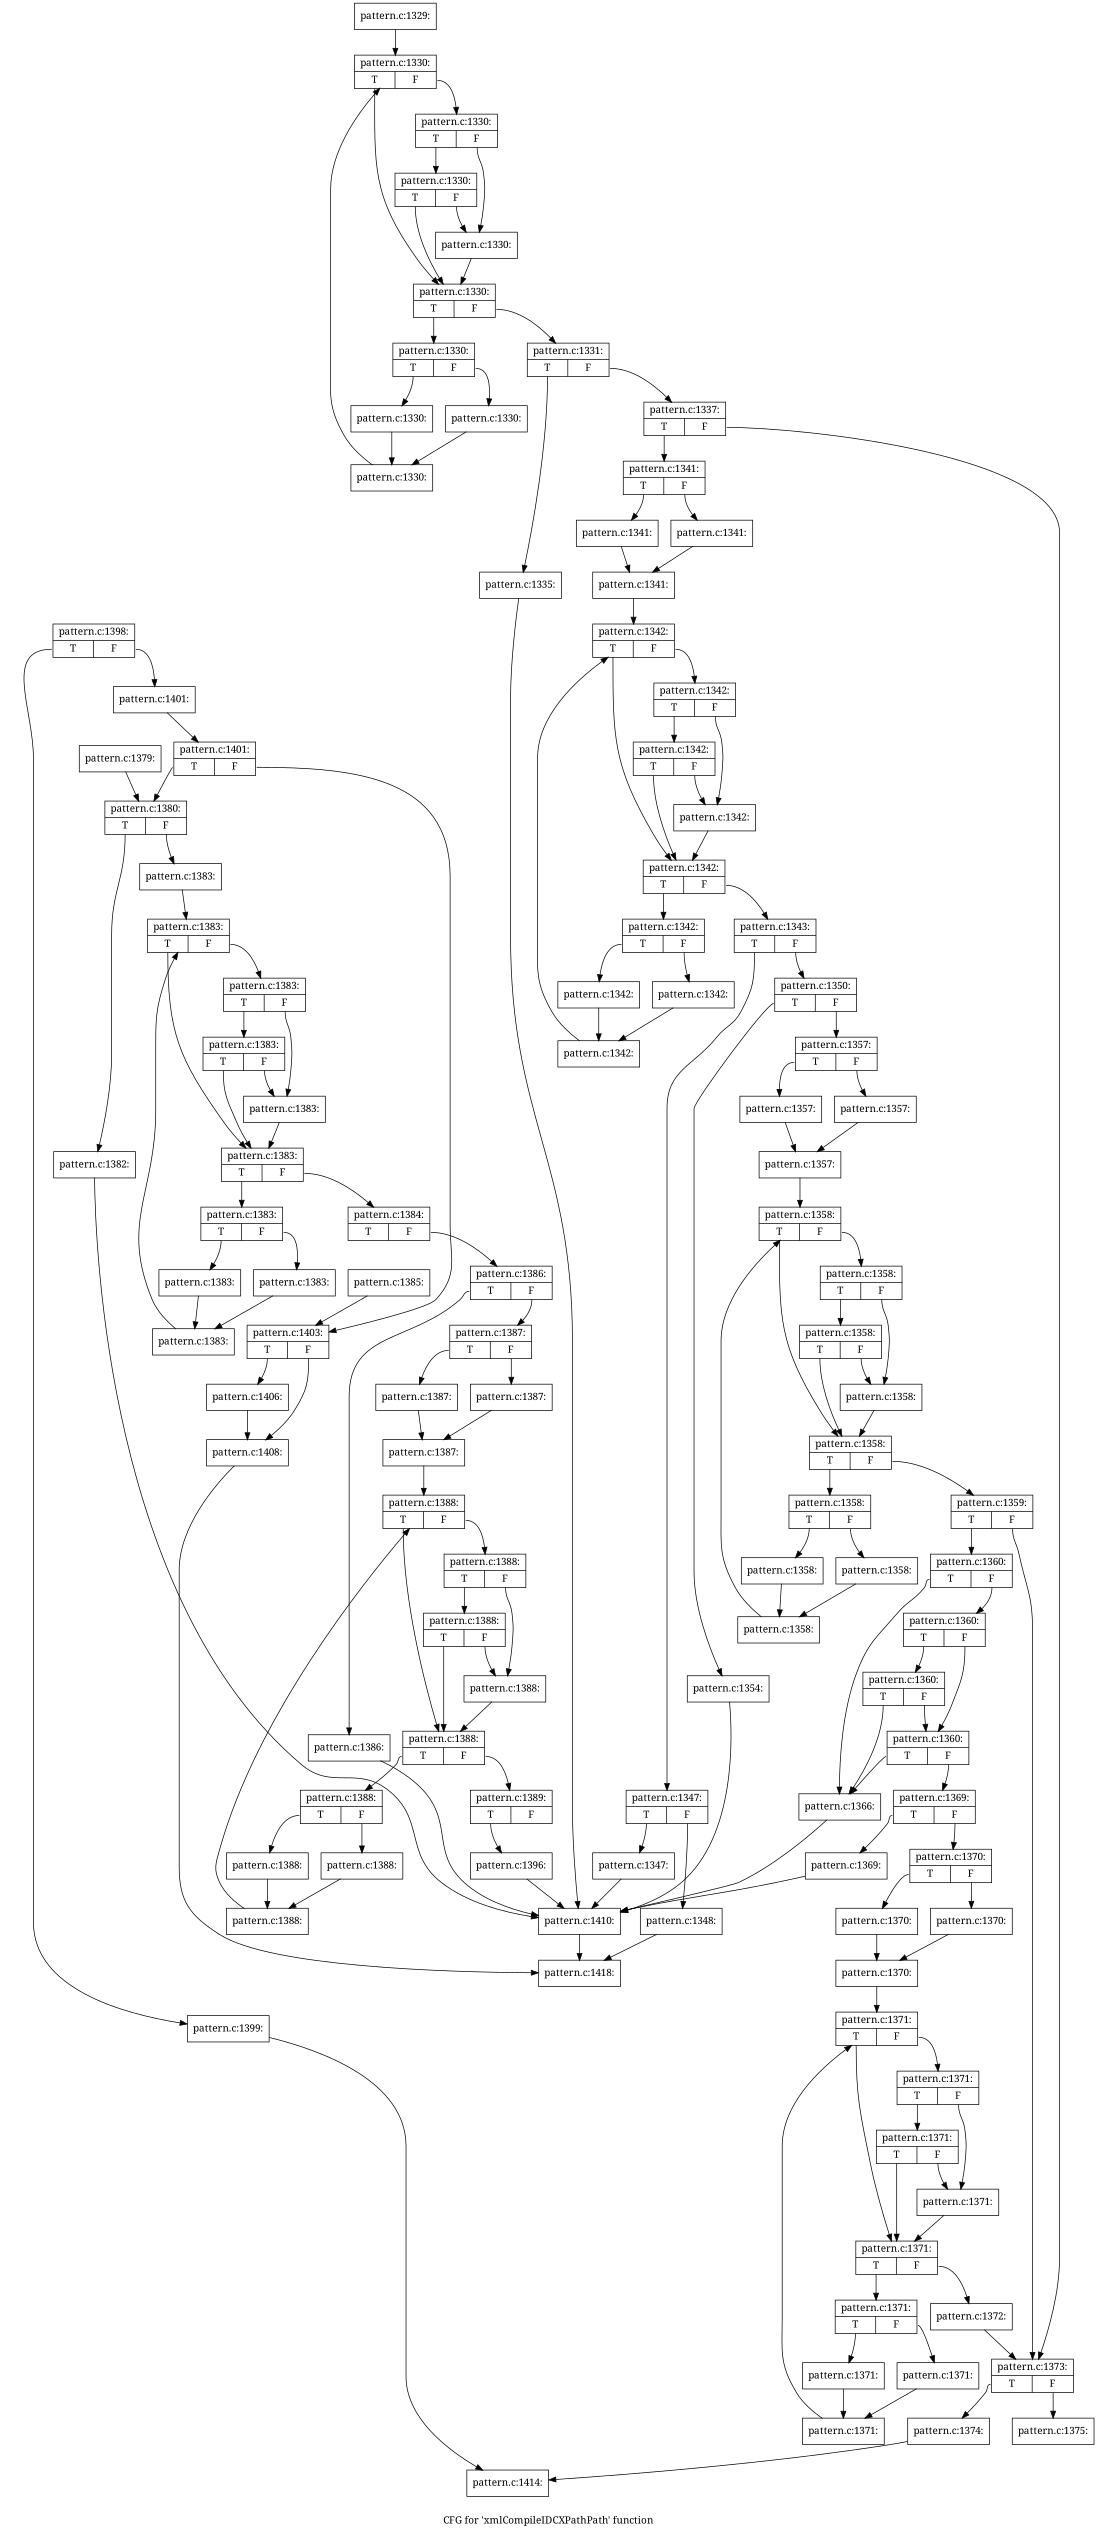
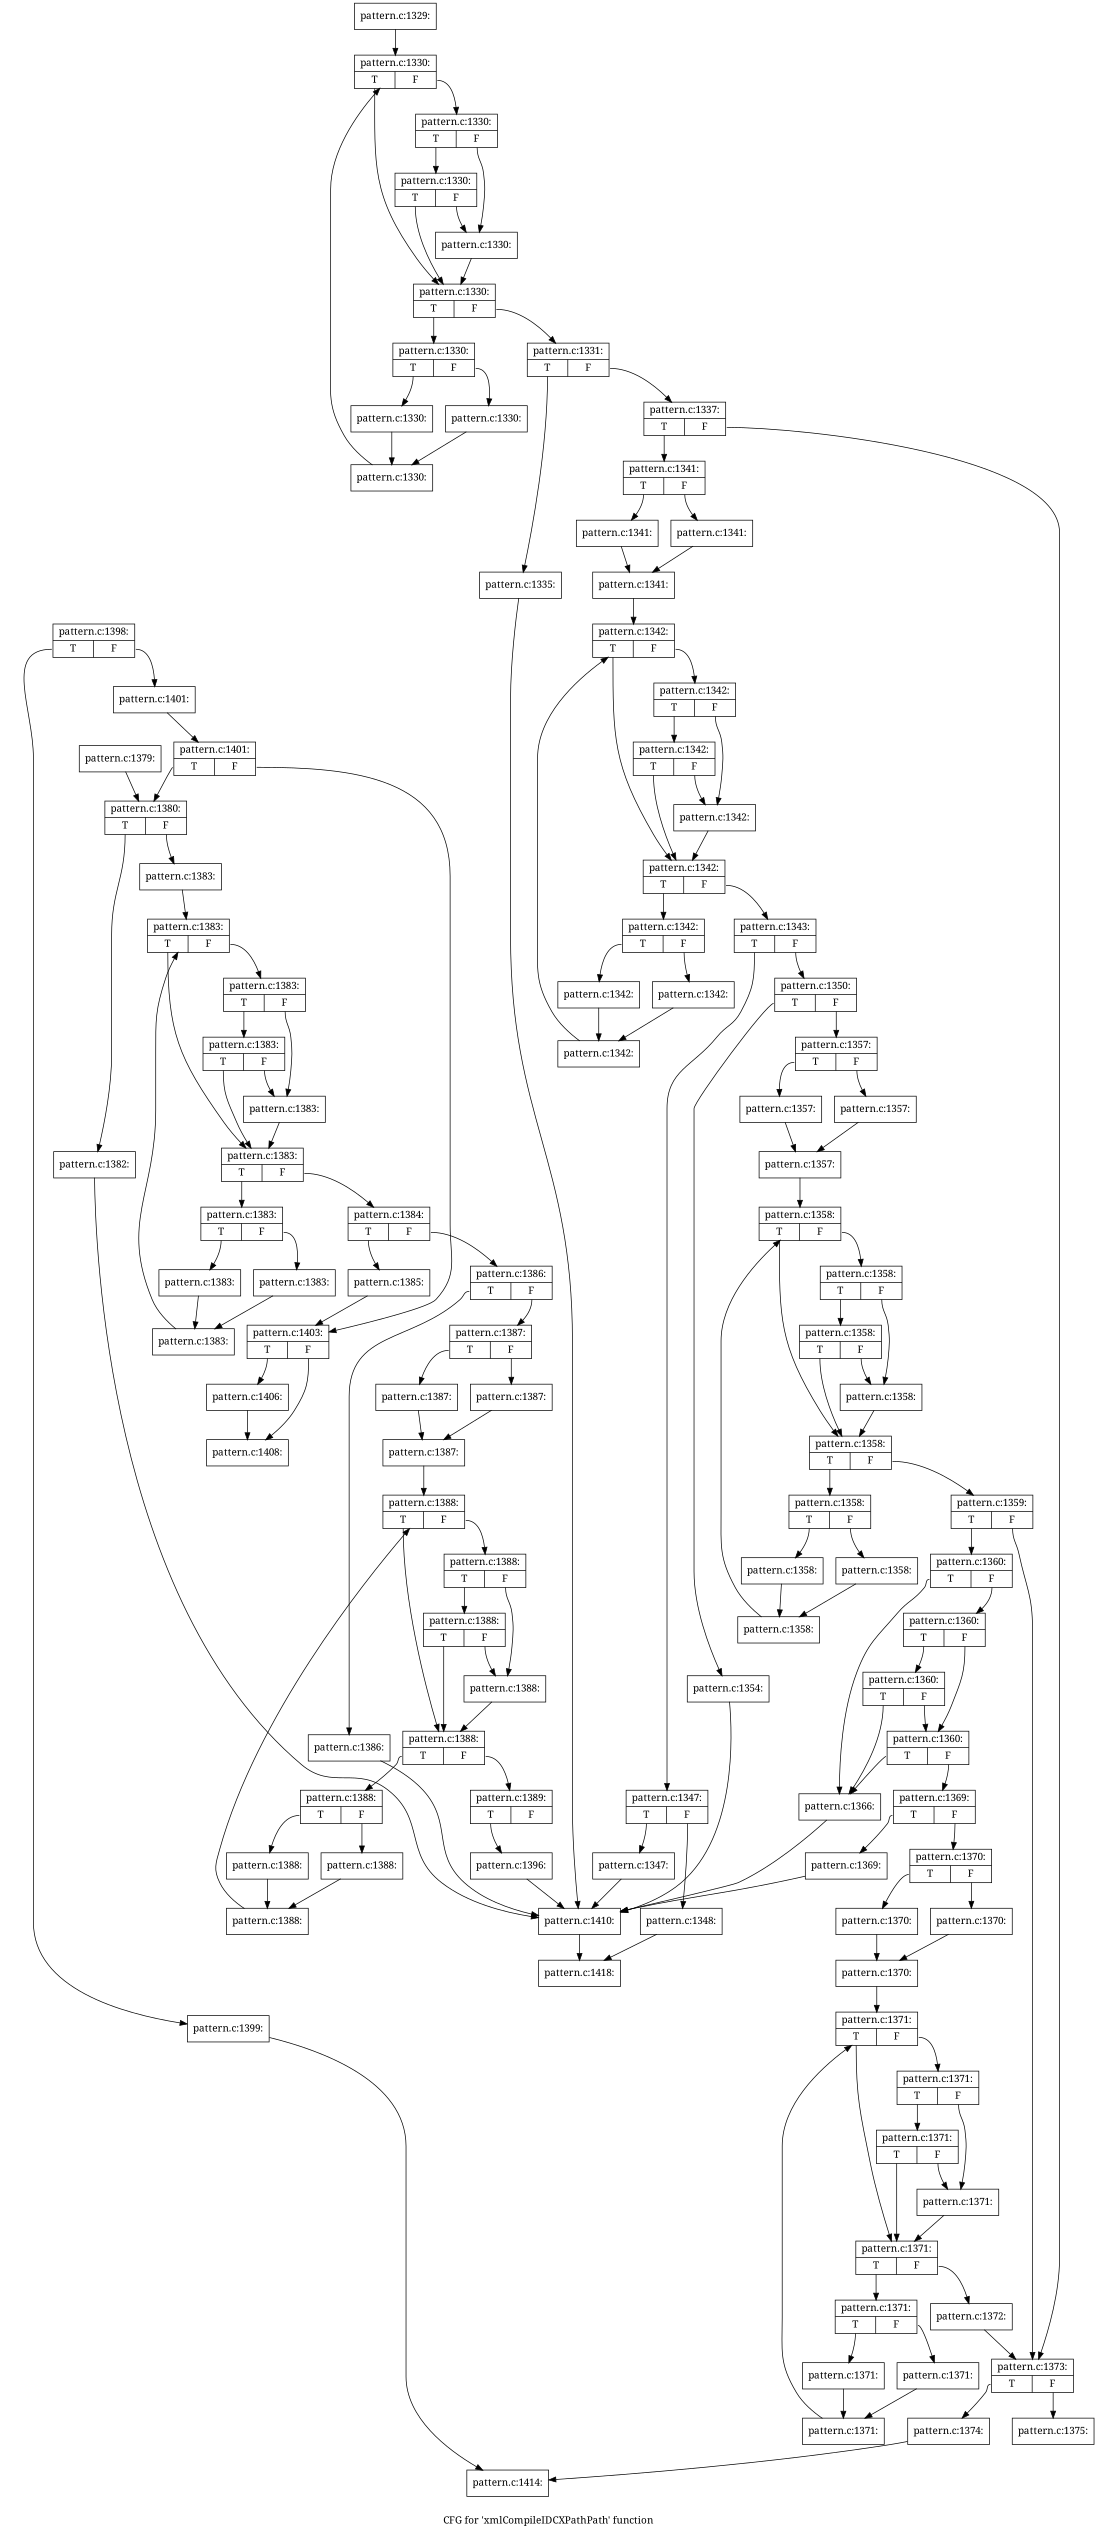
none -> (370, 1253)
(179, 1858) -> none
